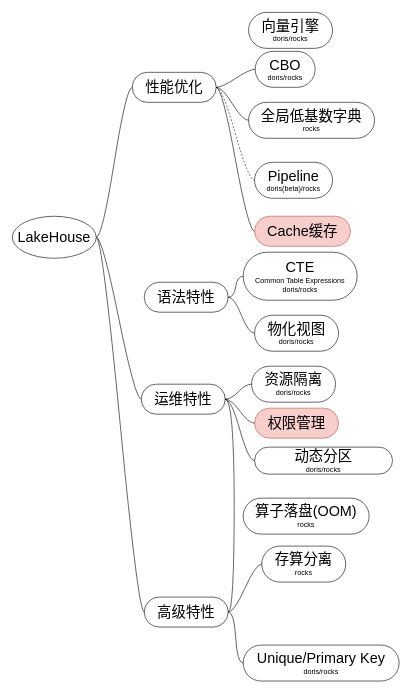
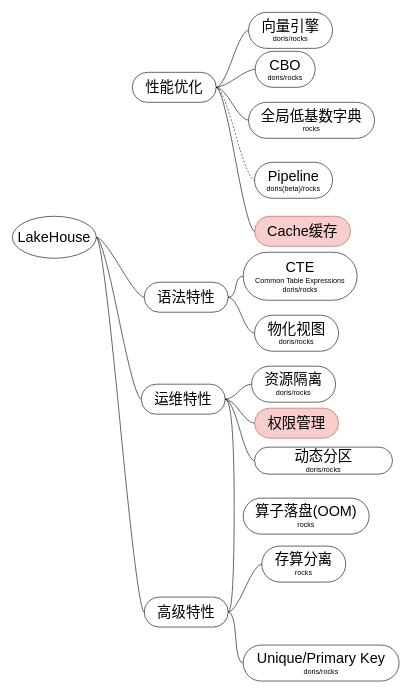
none -> (233, 57)
(114, 161) -> none
none -> (121, 269)
